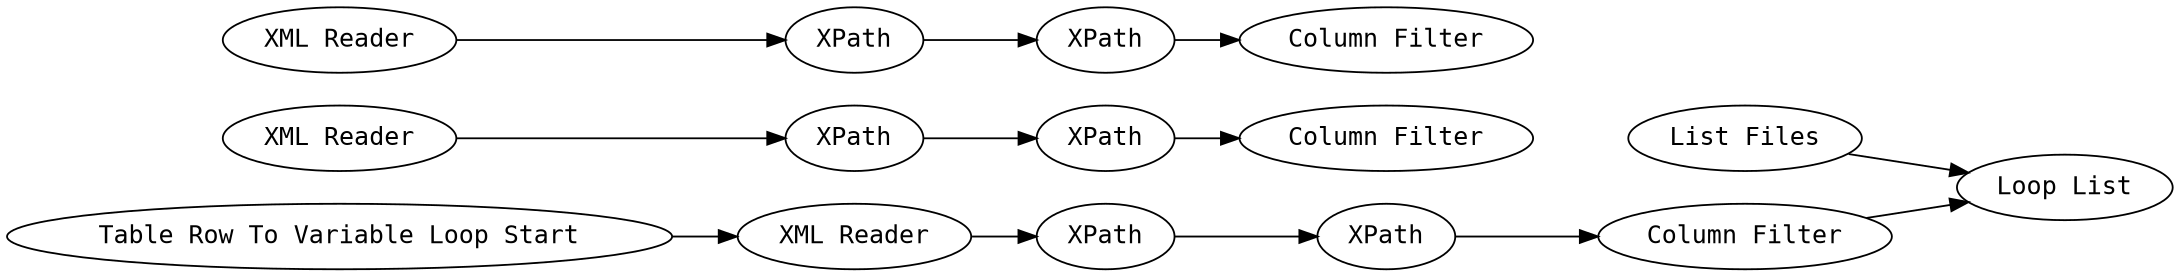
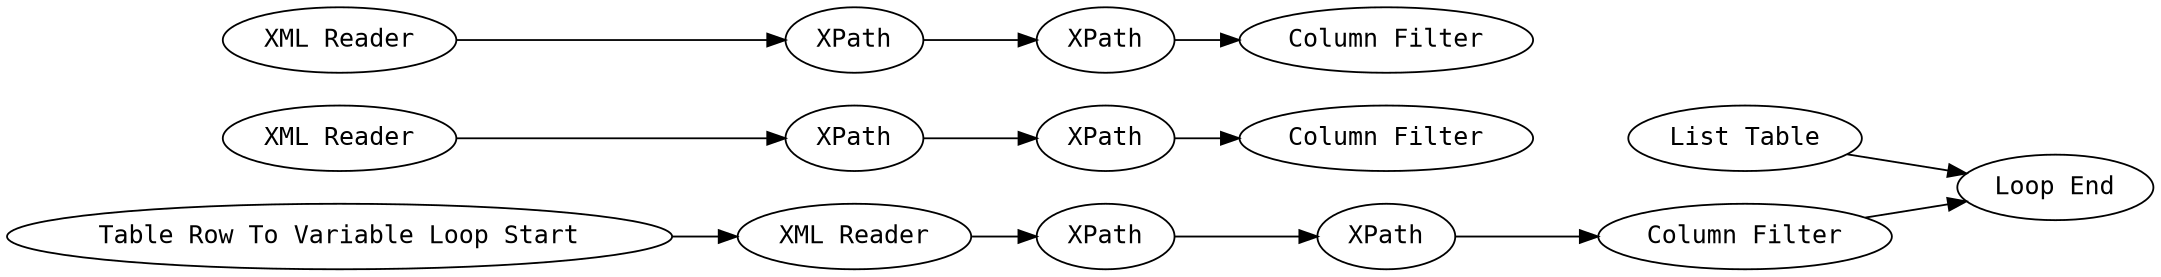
(1745, 138) -> (1745, 138)
(2065, 187) -> (2055, 187)
